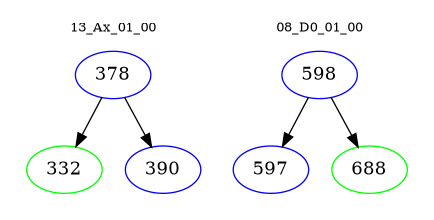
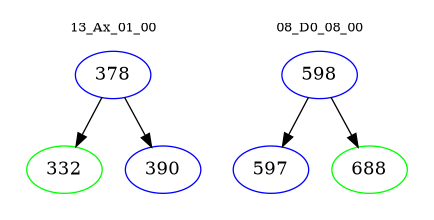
(320, 28) -> (320, 28)
